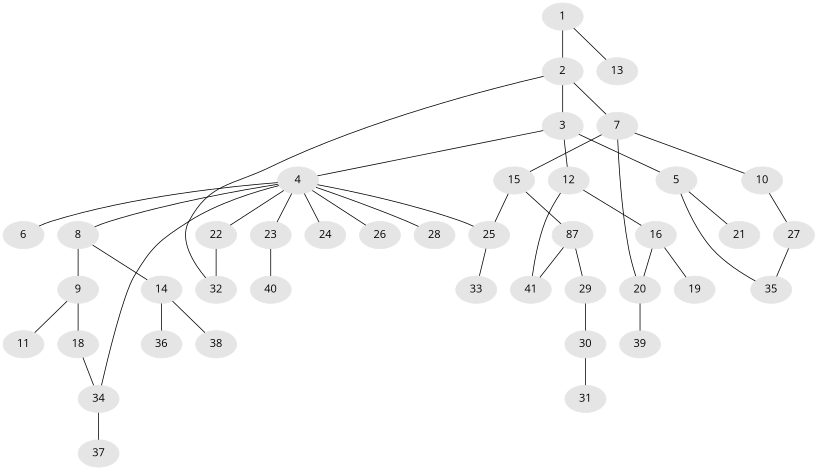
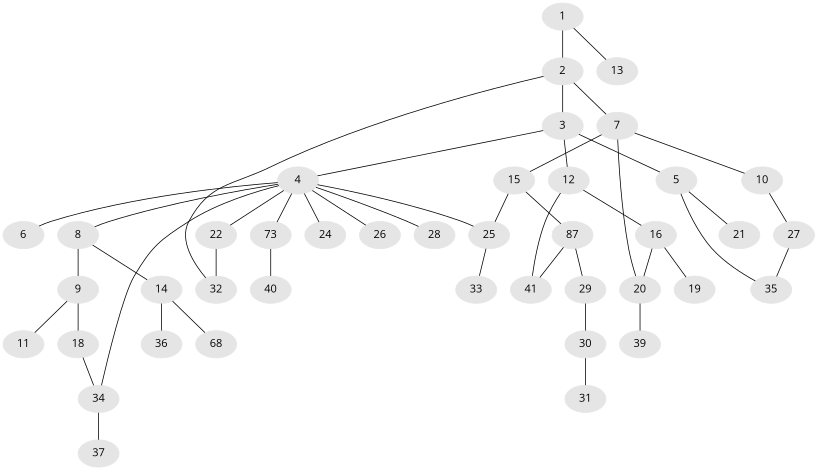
(271, 235) -> (271, 235)
(216, 344) -> (216, 344)
